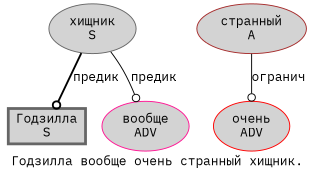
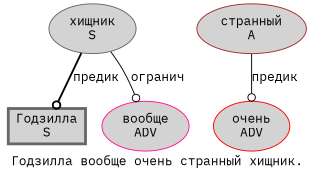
(154, 77) -> (158, 77)
(279, 77) -> (275, 77)
